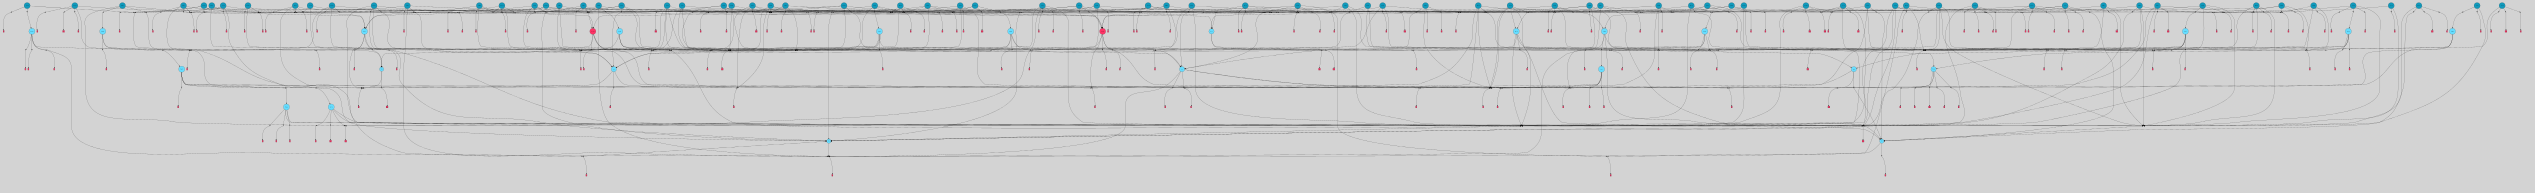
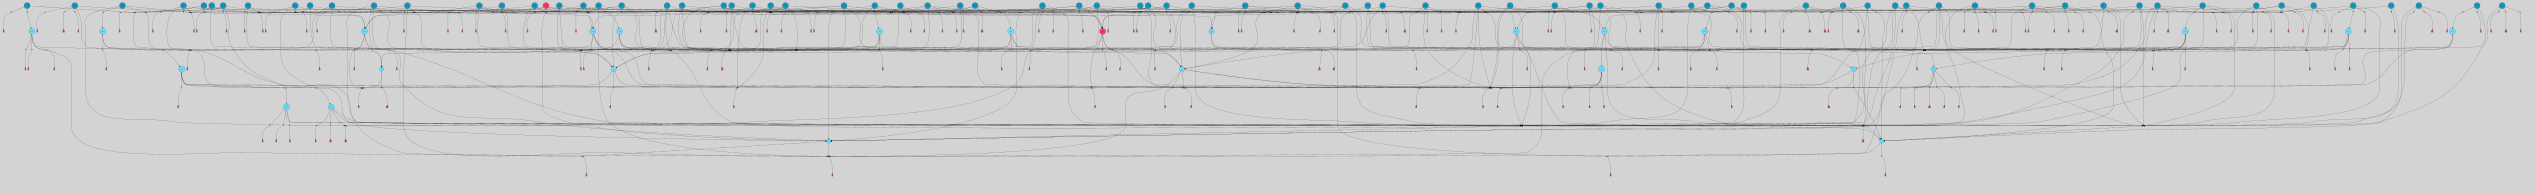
(546, 6) -> (546, 6)
none -> (1140, 6)
(593, 31) -> (593, 31)
